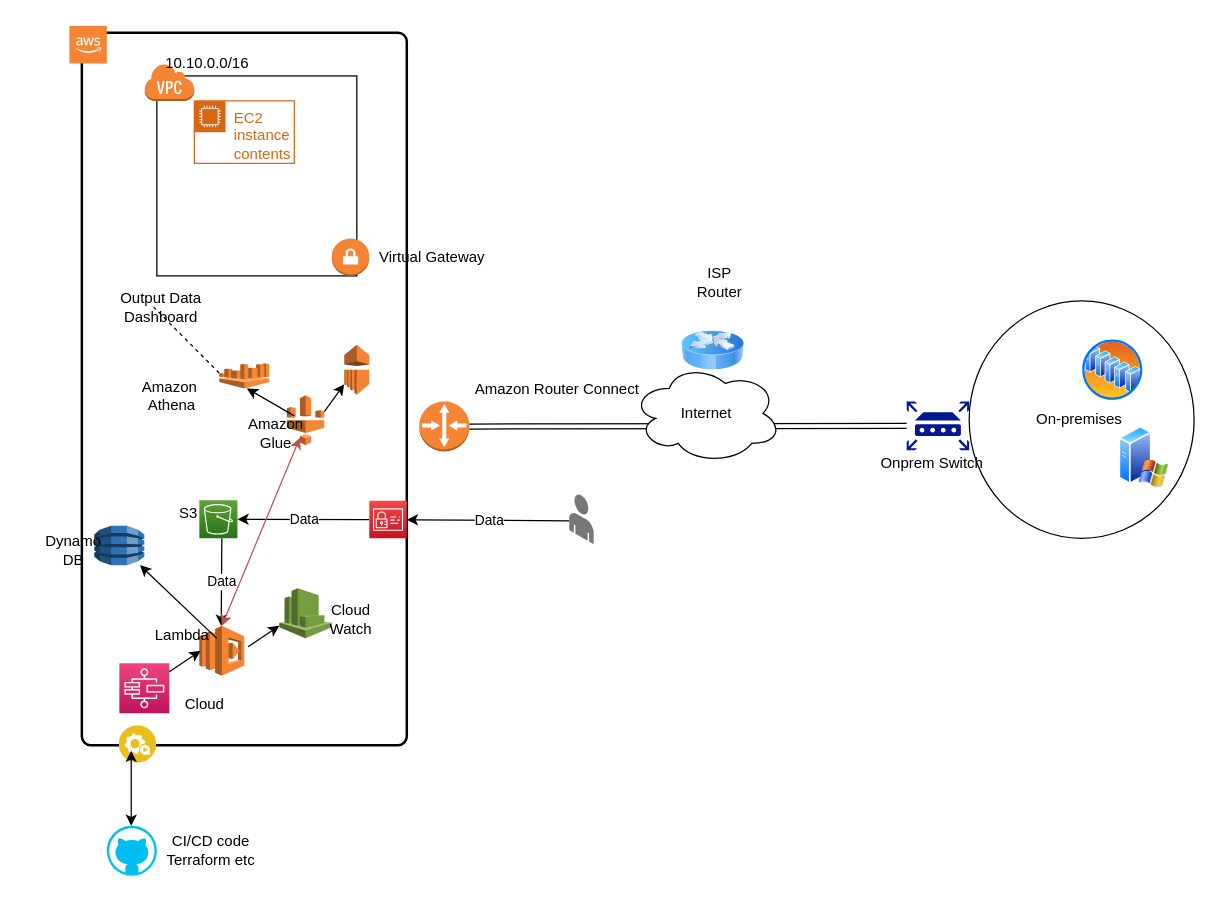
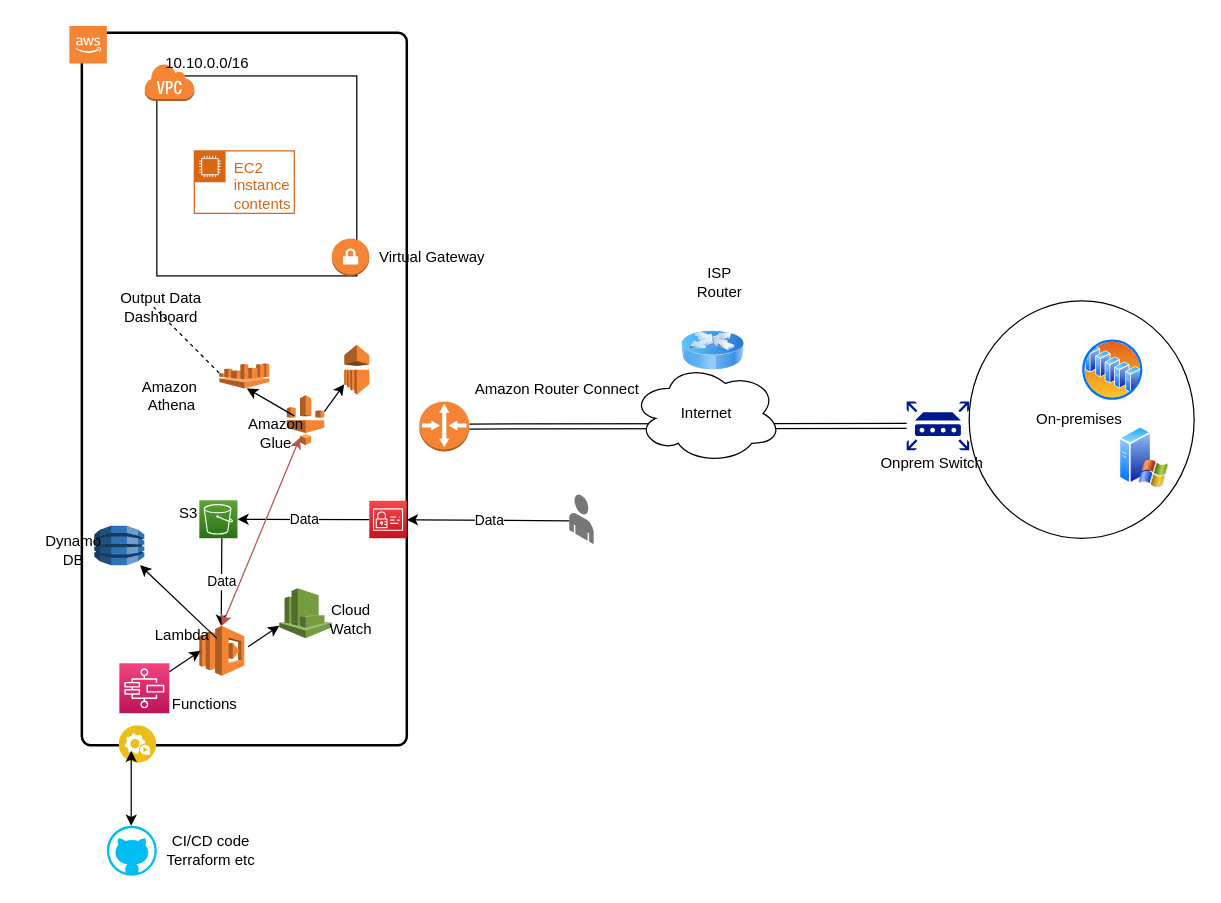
(244, 132) -> (244, 182)
(205, 704) -> (205, 704)
